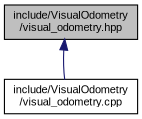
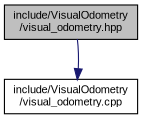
(64, 65) -> (78, 54)
